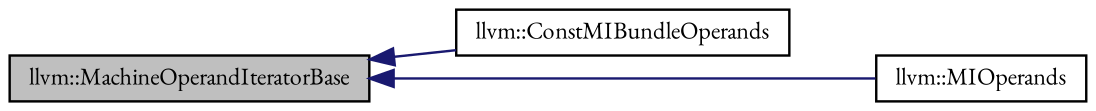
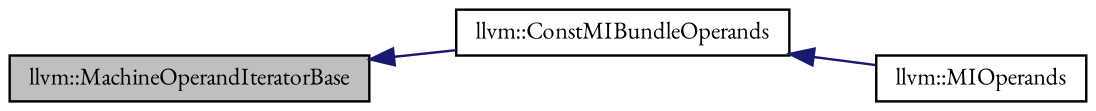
(635, 78) -> (844, 61)
